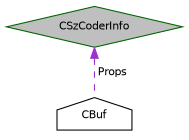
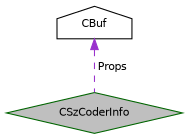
(94, 78) -> (94, 71)
